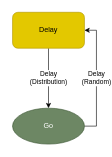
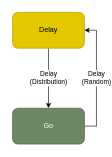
(48, 126) -> (48, 126)
